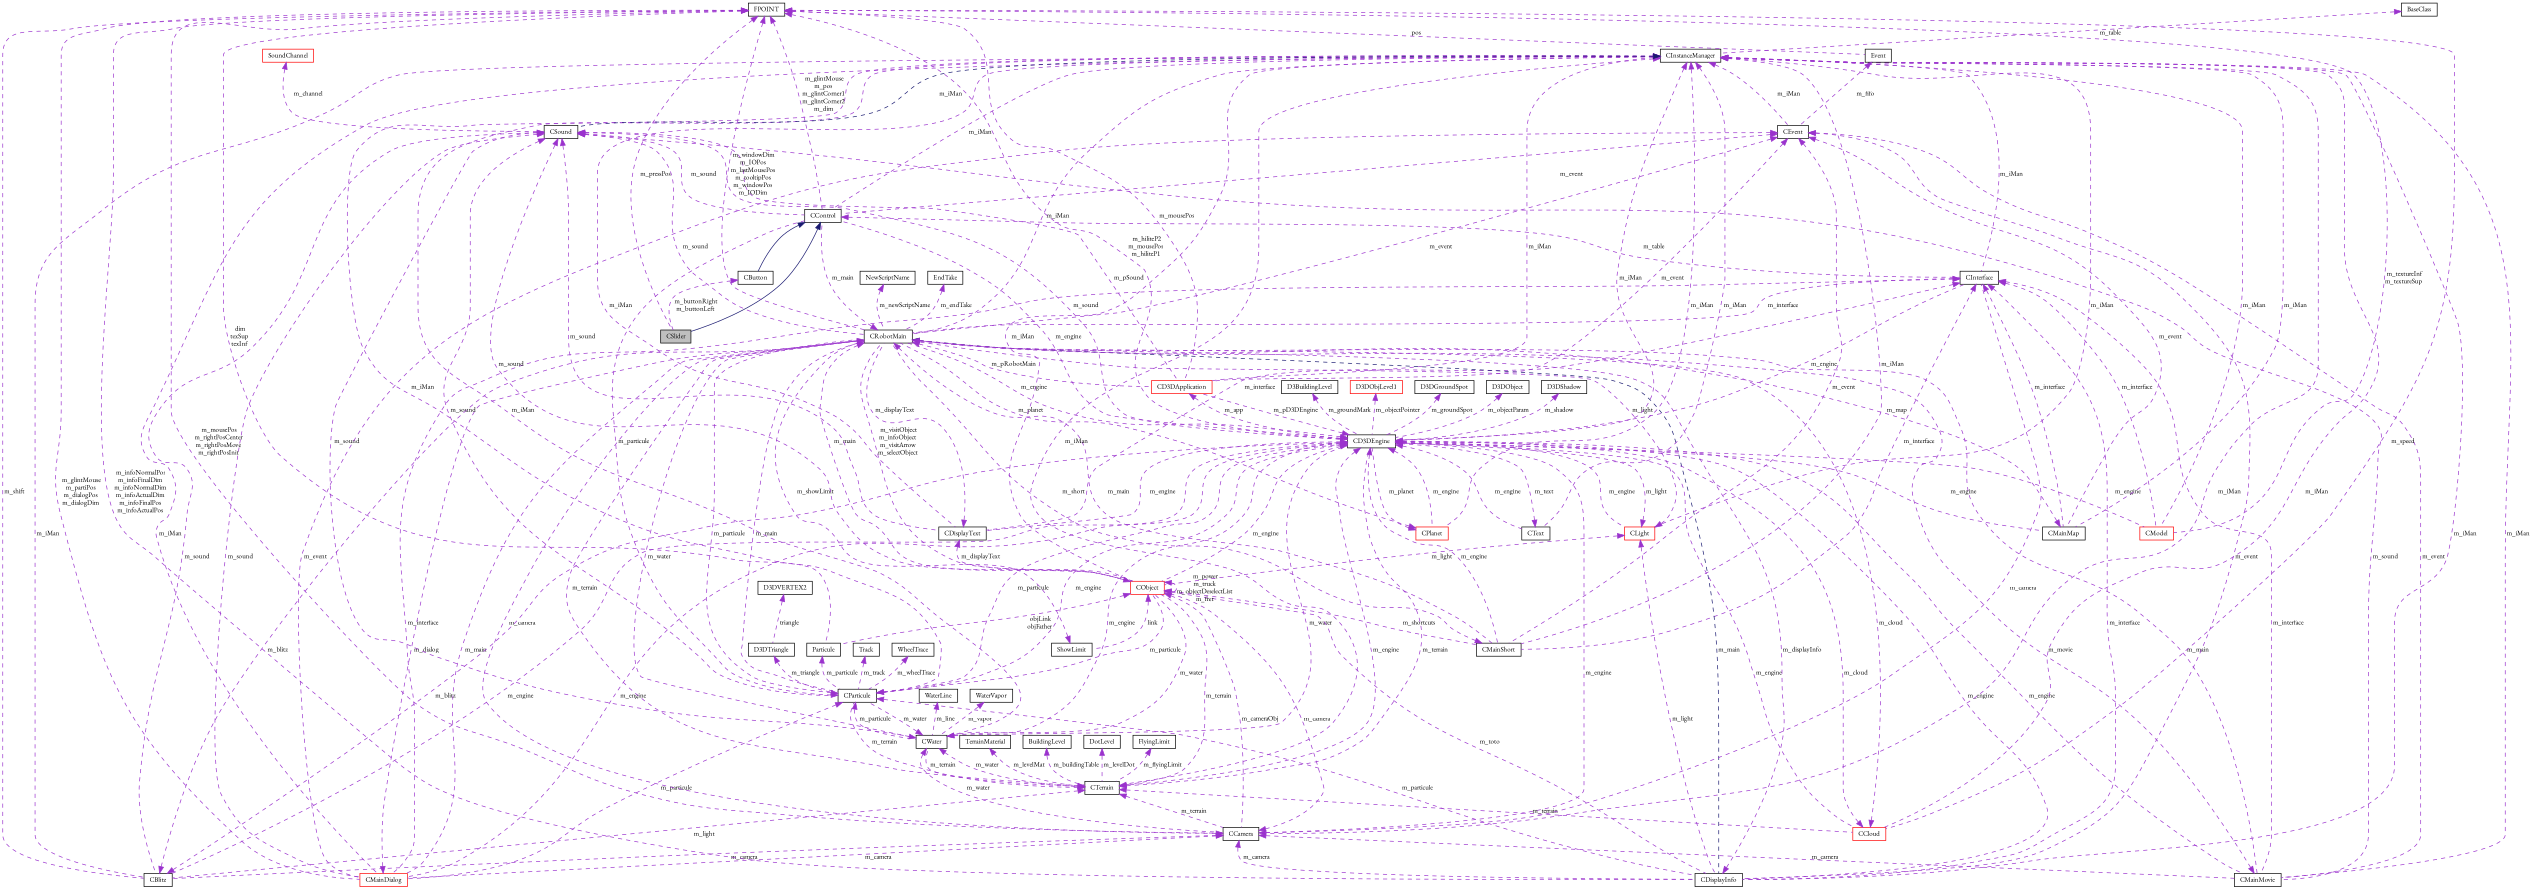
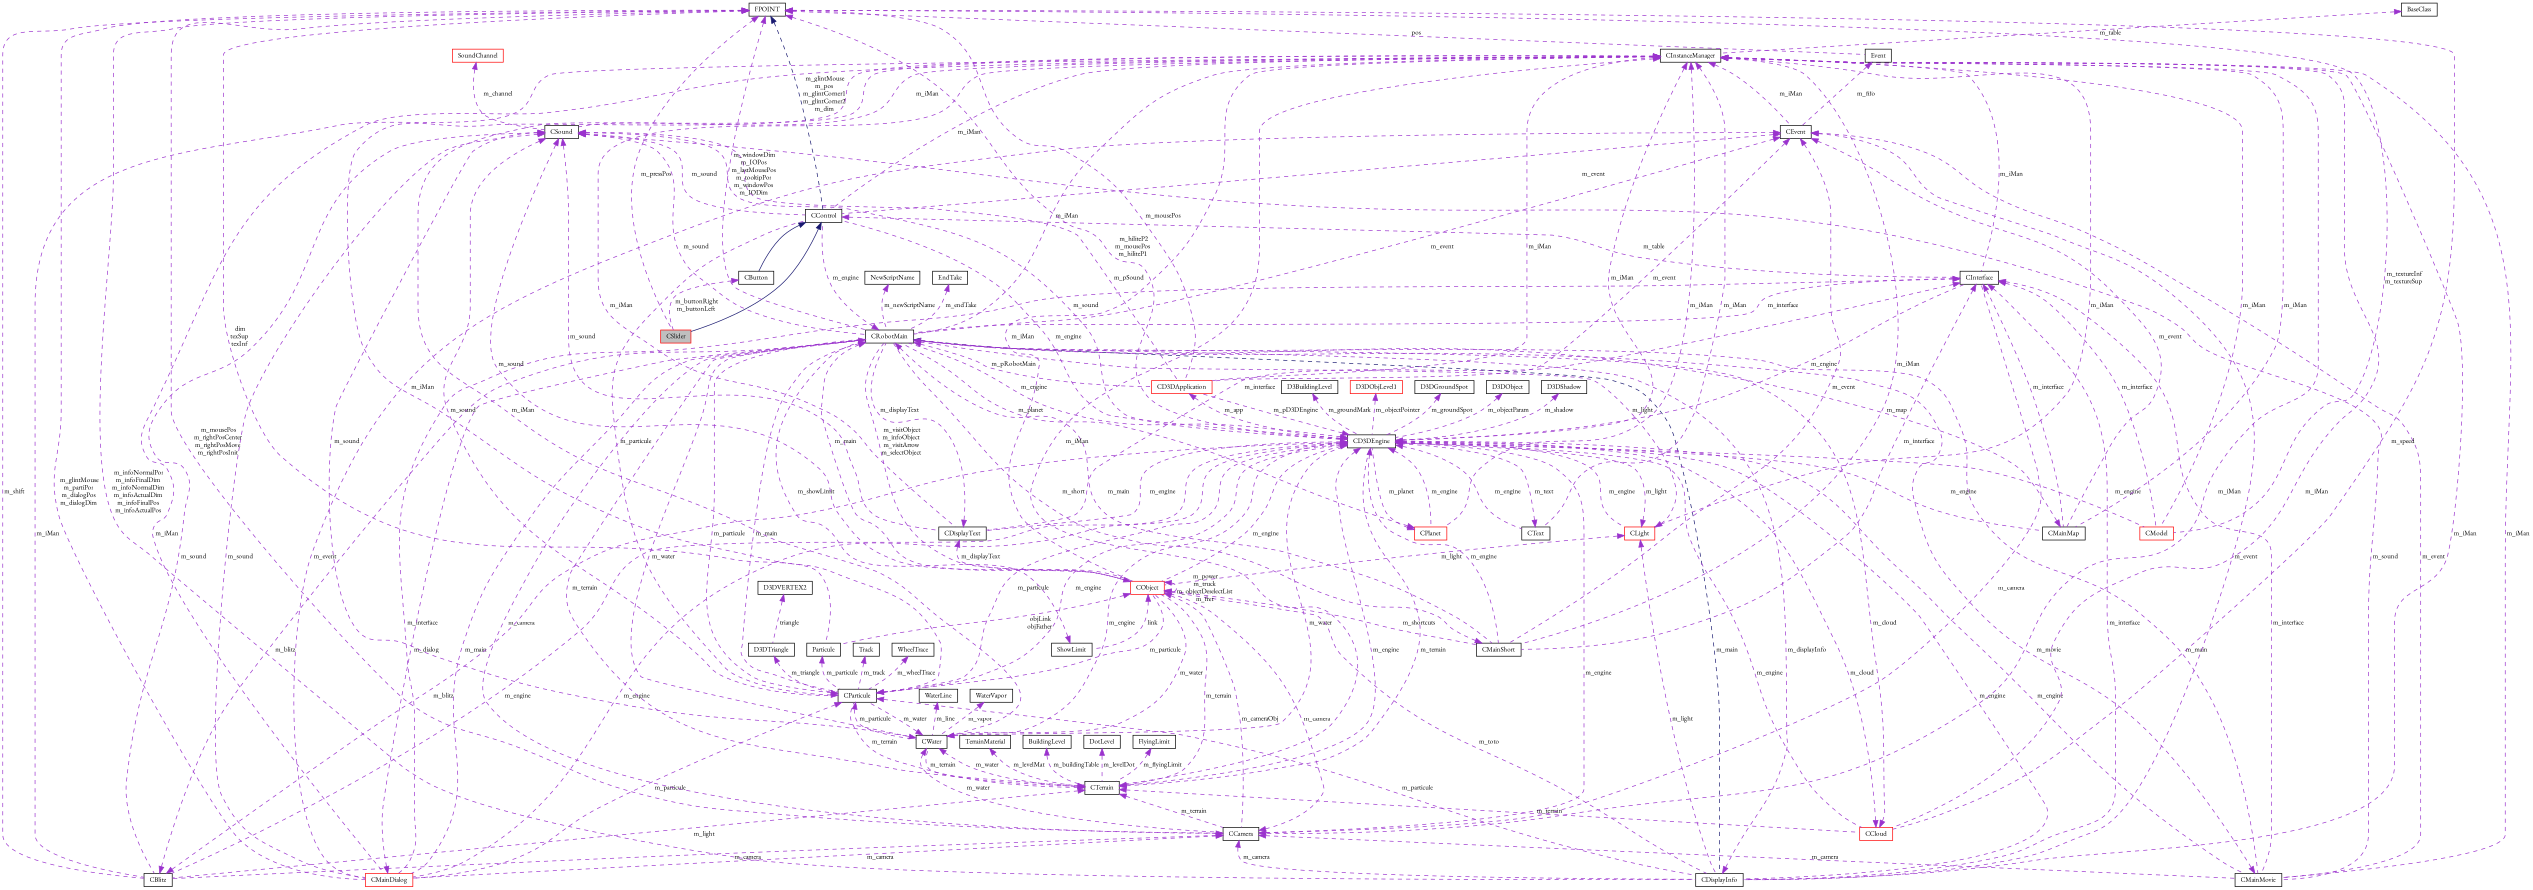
(921, 82) -> (895, 91)
(802, 110) -> (804, 114)
(842, 278) -> (845, 278)
(676, 337) -> (676, 337)
